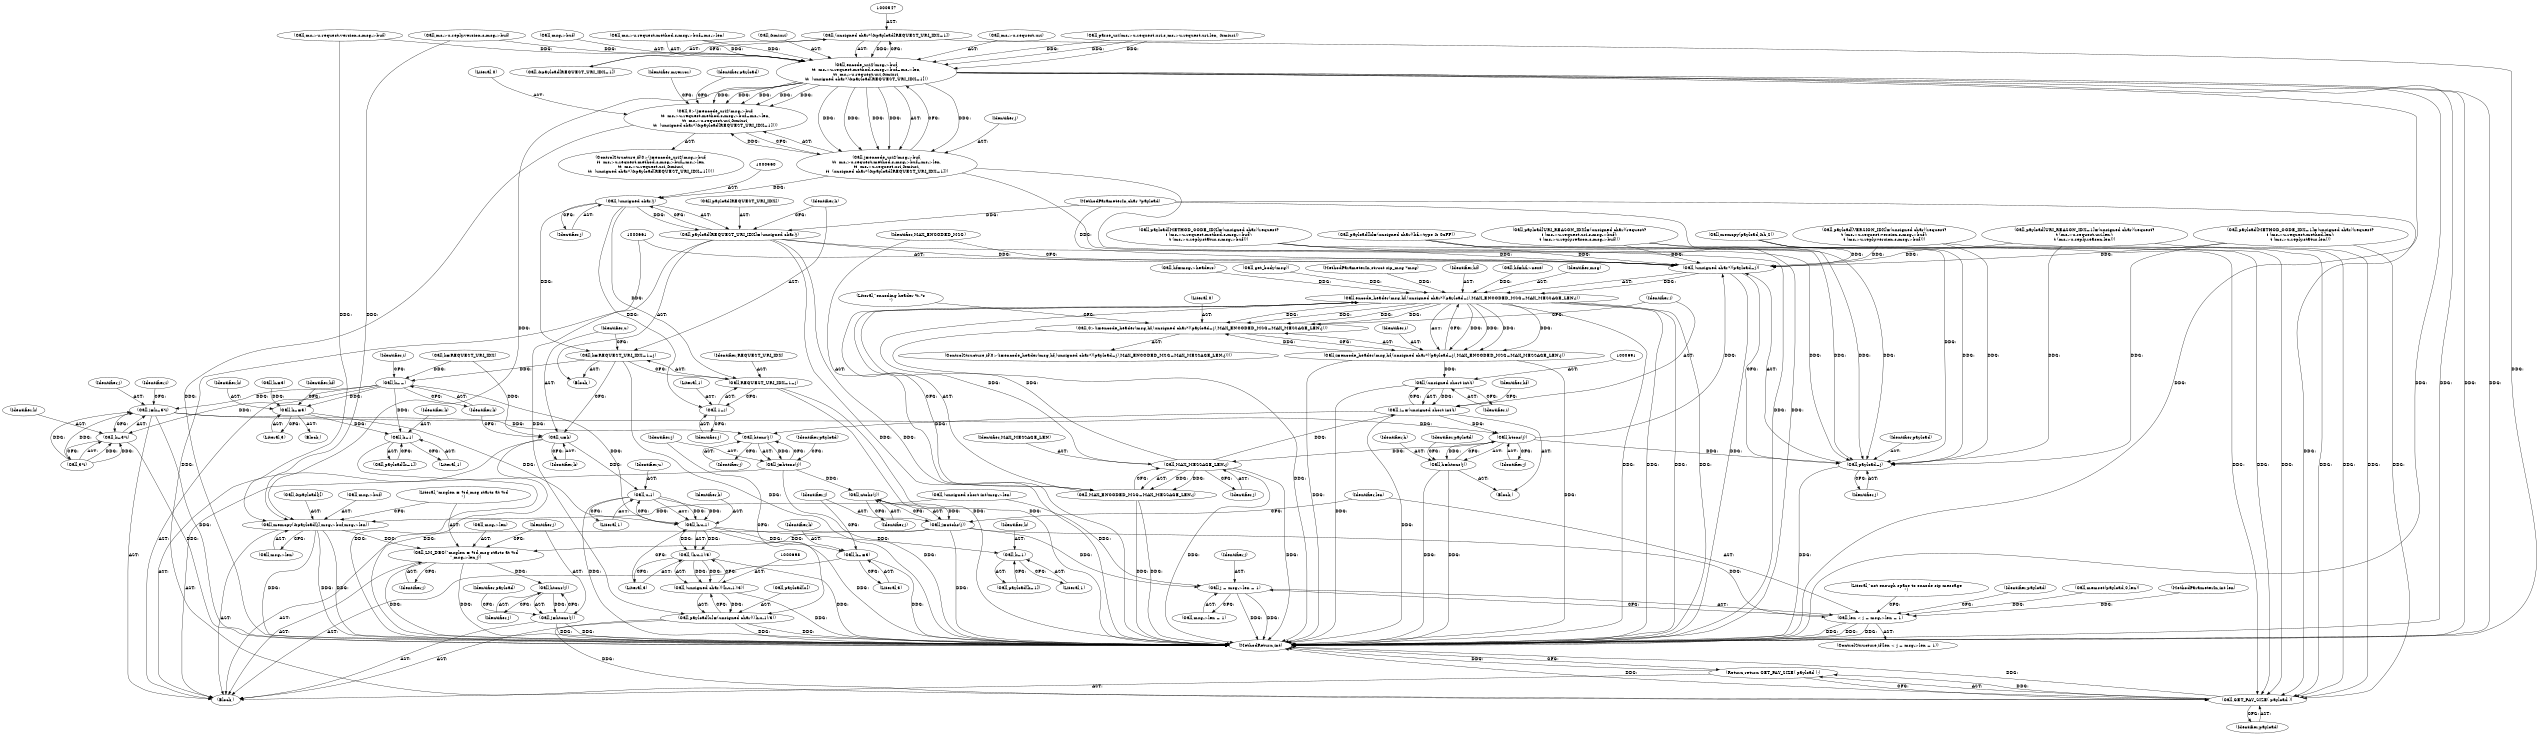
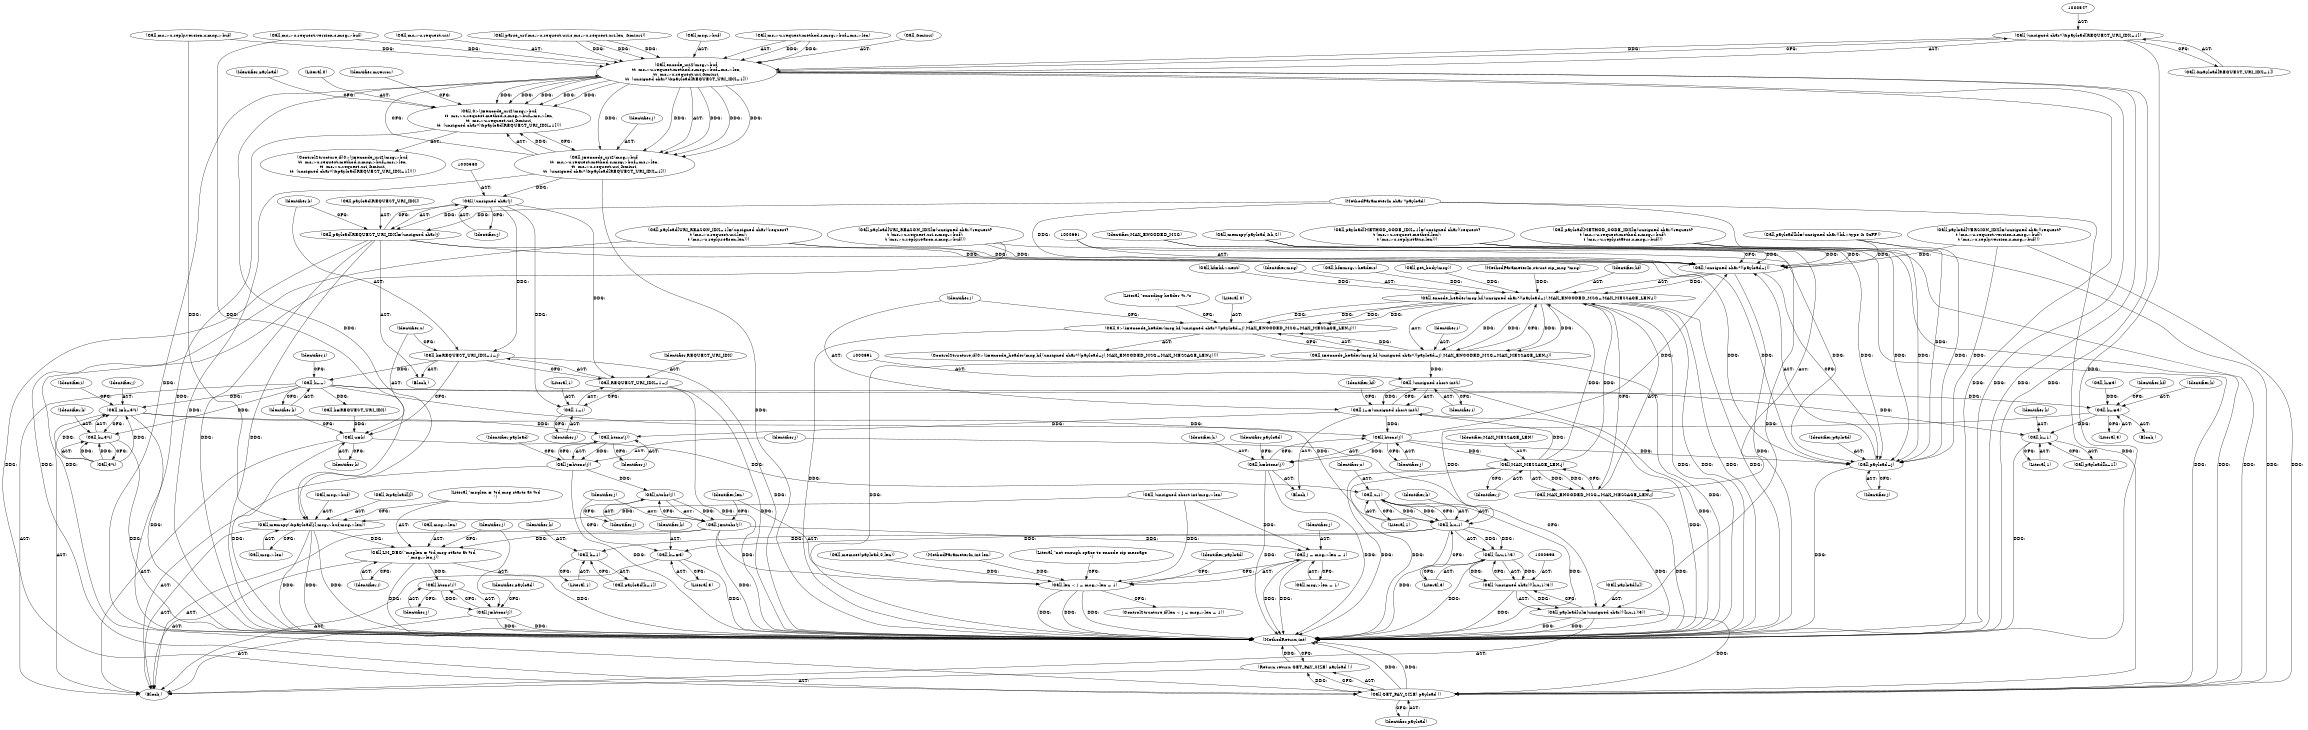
(430, 369) -> (332, 396)
none -> (1178, 561)
(1889, 632) -> (1141, 599)
